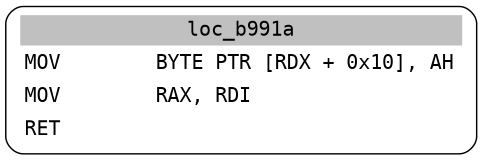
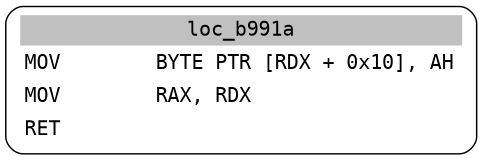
(138, 96) -> (138, 96)
